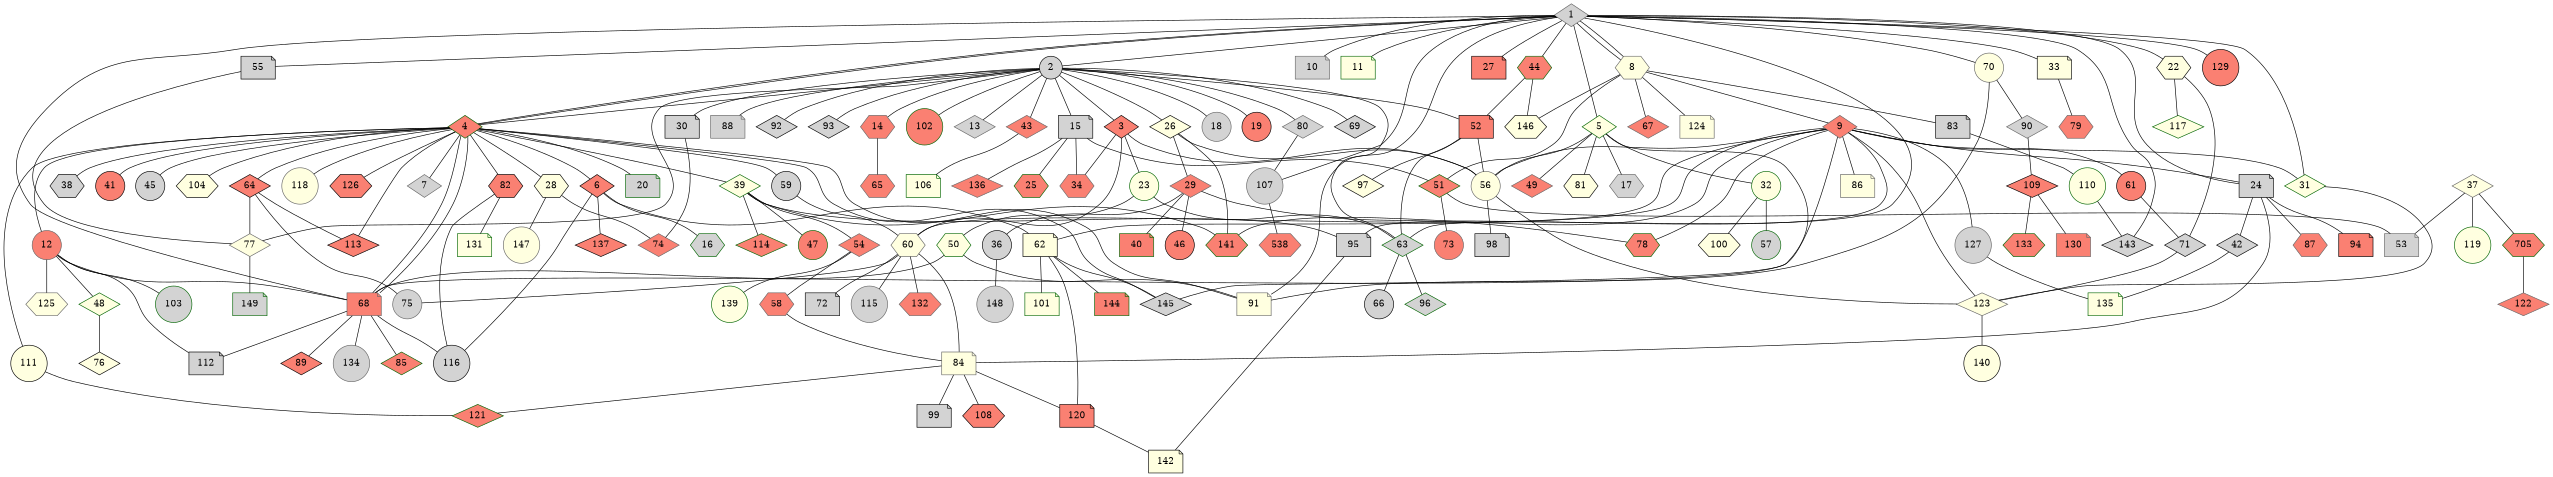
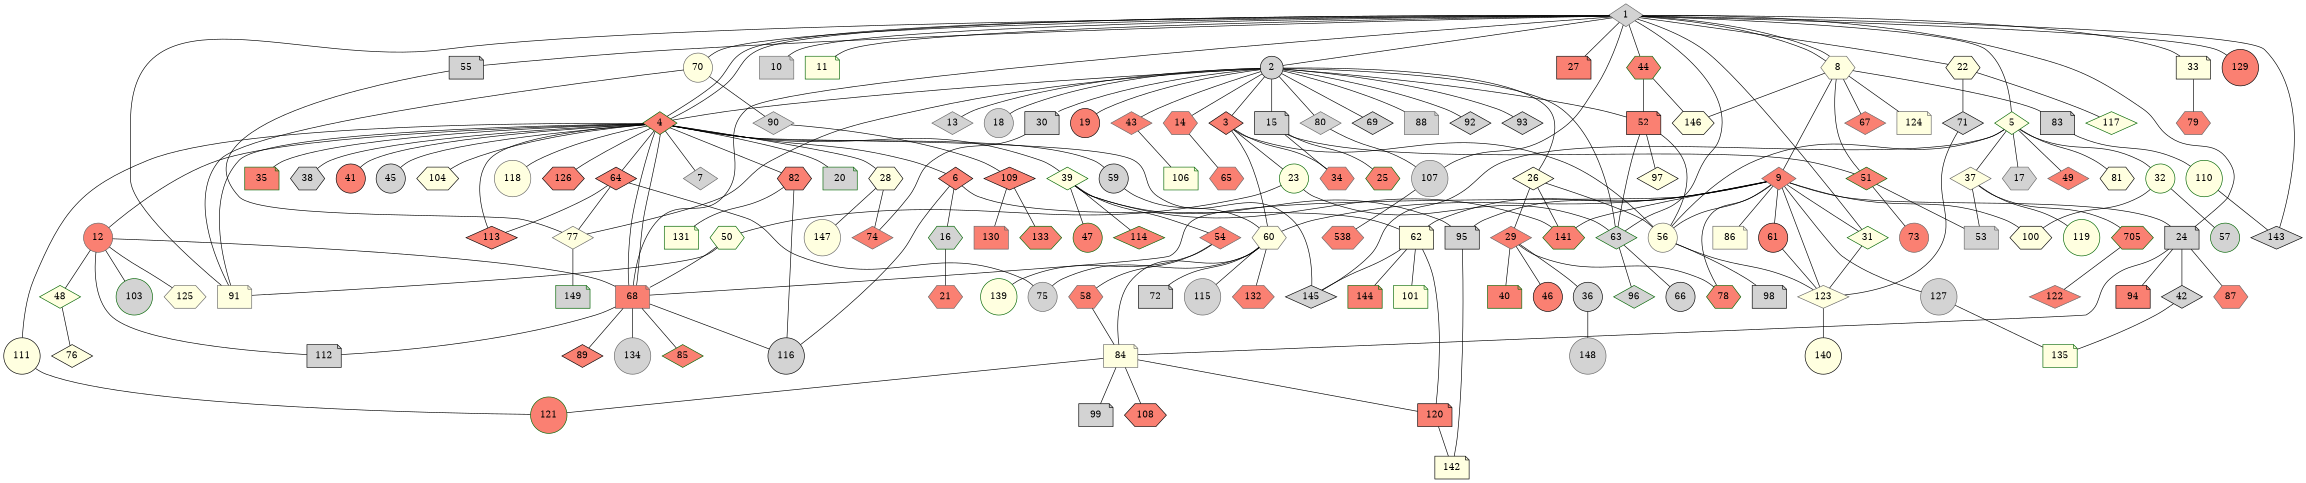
(925, 127) -> none
none -> (1991, 151)
none -> (262, 179)
(977, 186) -> none
none -> (1958, 207)
(2160, 217) -> (1799, 269)
(601, 245) -> none
none -> (945, 297)
(478, 416) -> (549, 415)
